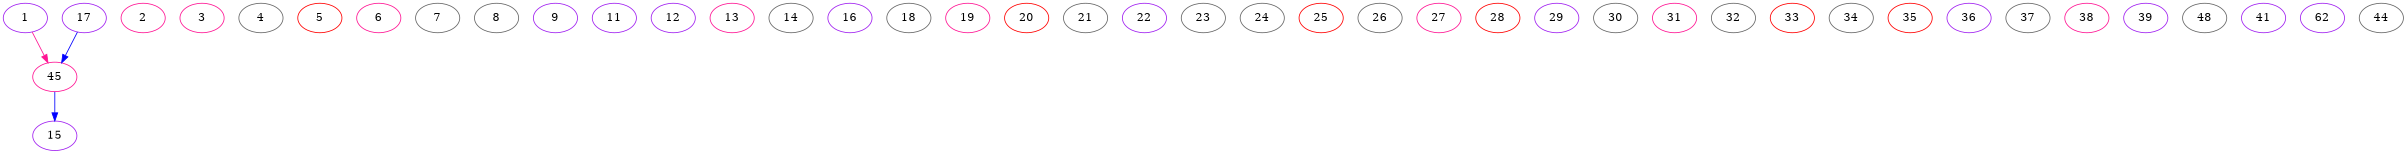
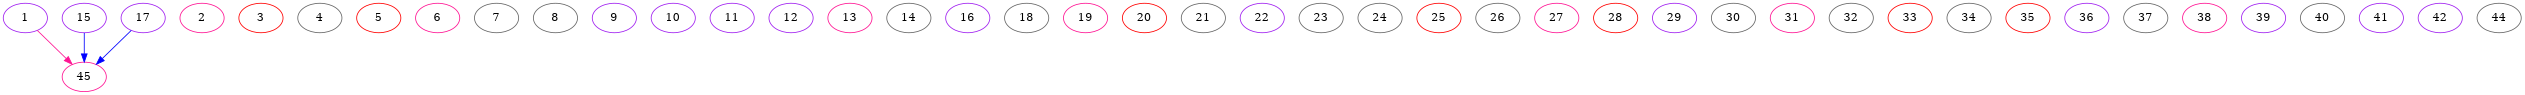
(202, 18) -> (261, 18)
none -> (673, 18)
(2205, 18) -> (2322, 18)
(2322, 18) -> (2440, 18)
(55, 102) -> (84, 43)
